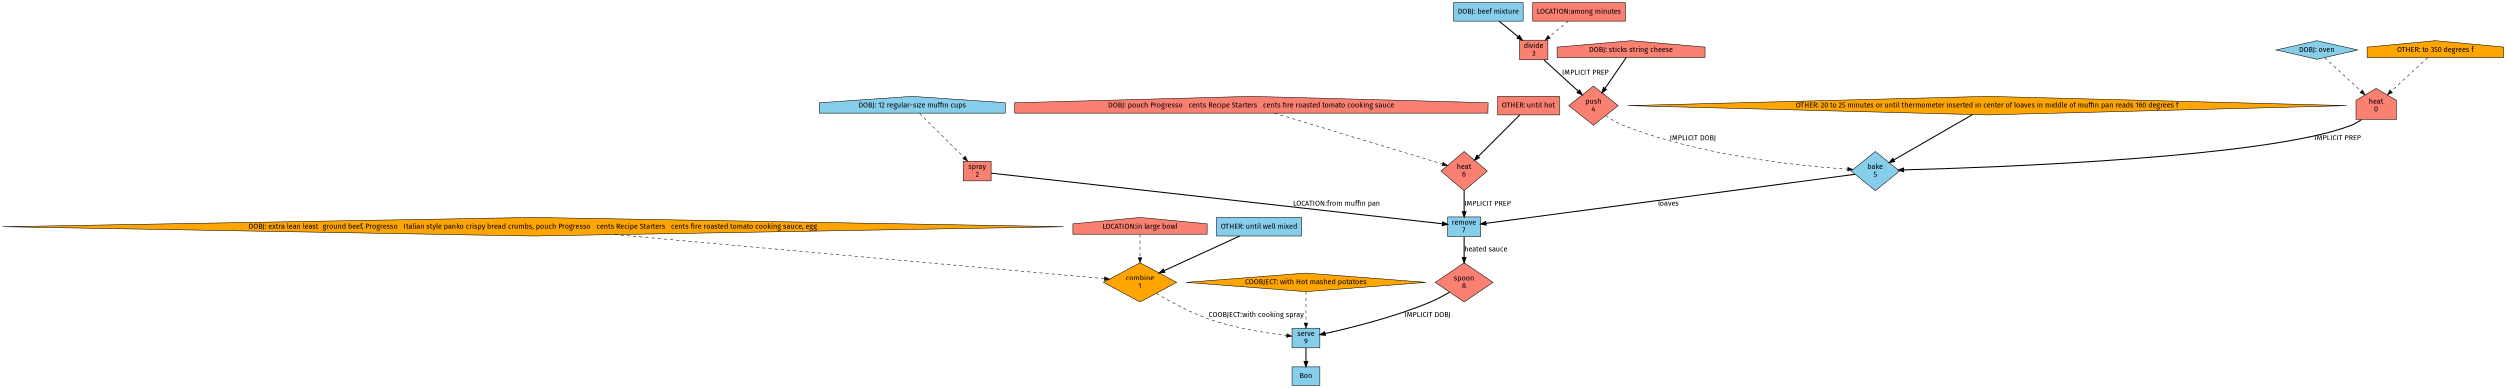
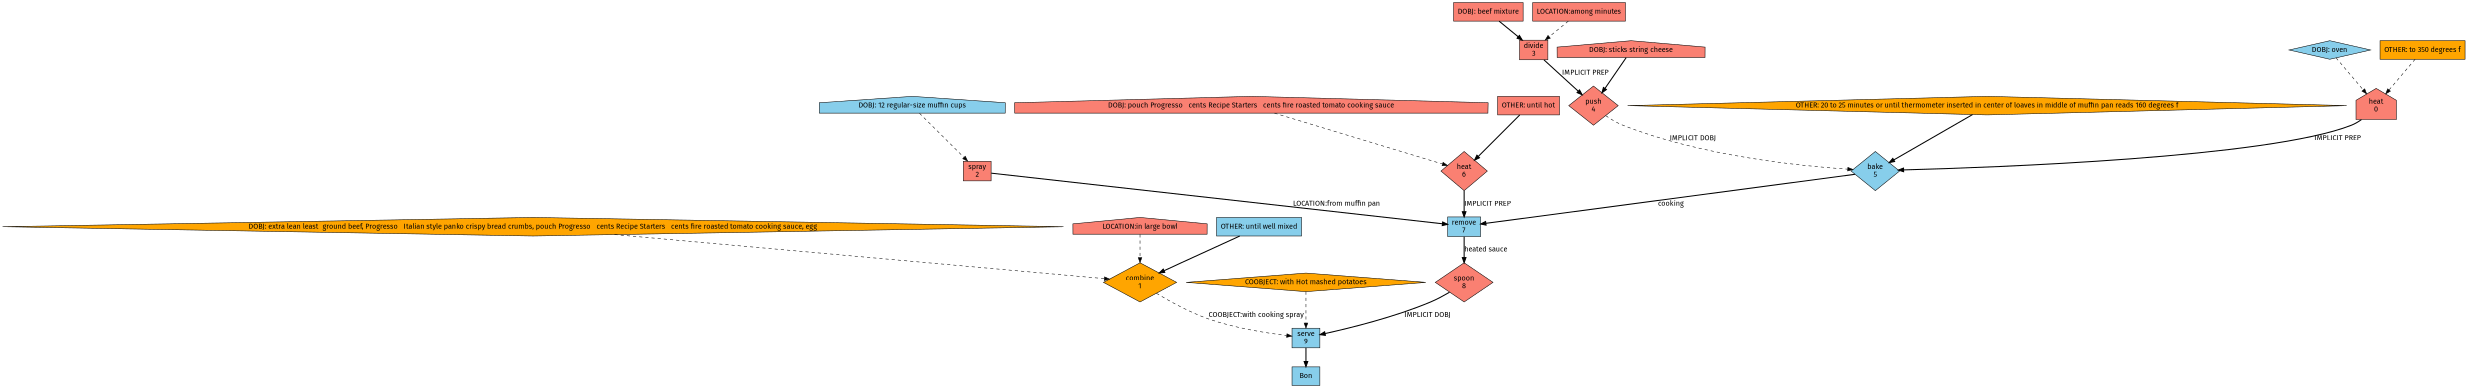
(1488, 12) -> (1488, 12)
(2435, 50) -> (2423, 50)
(1668, 204) -> (1671, 204)
